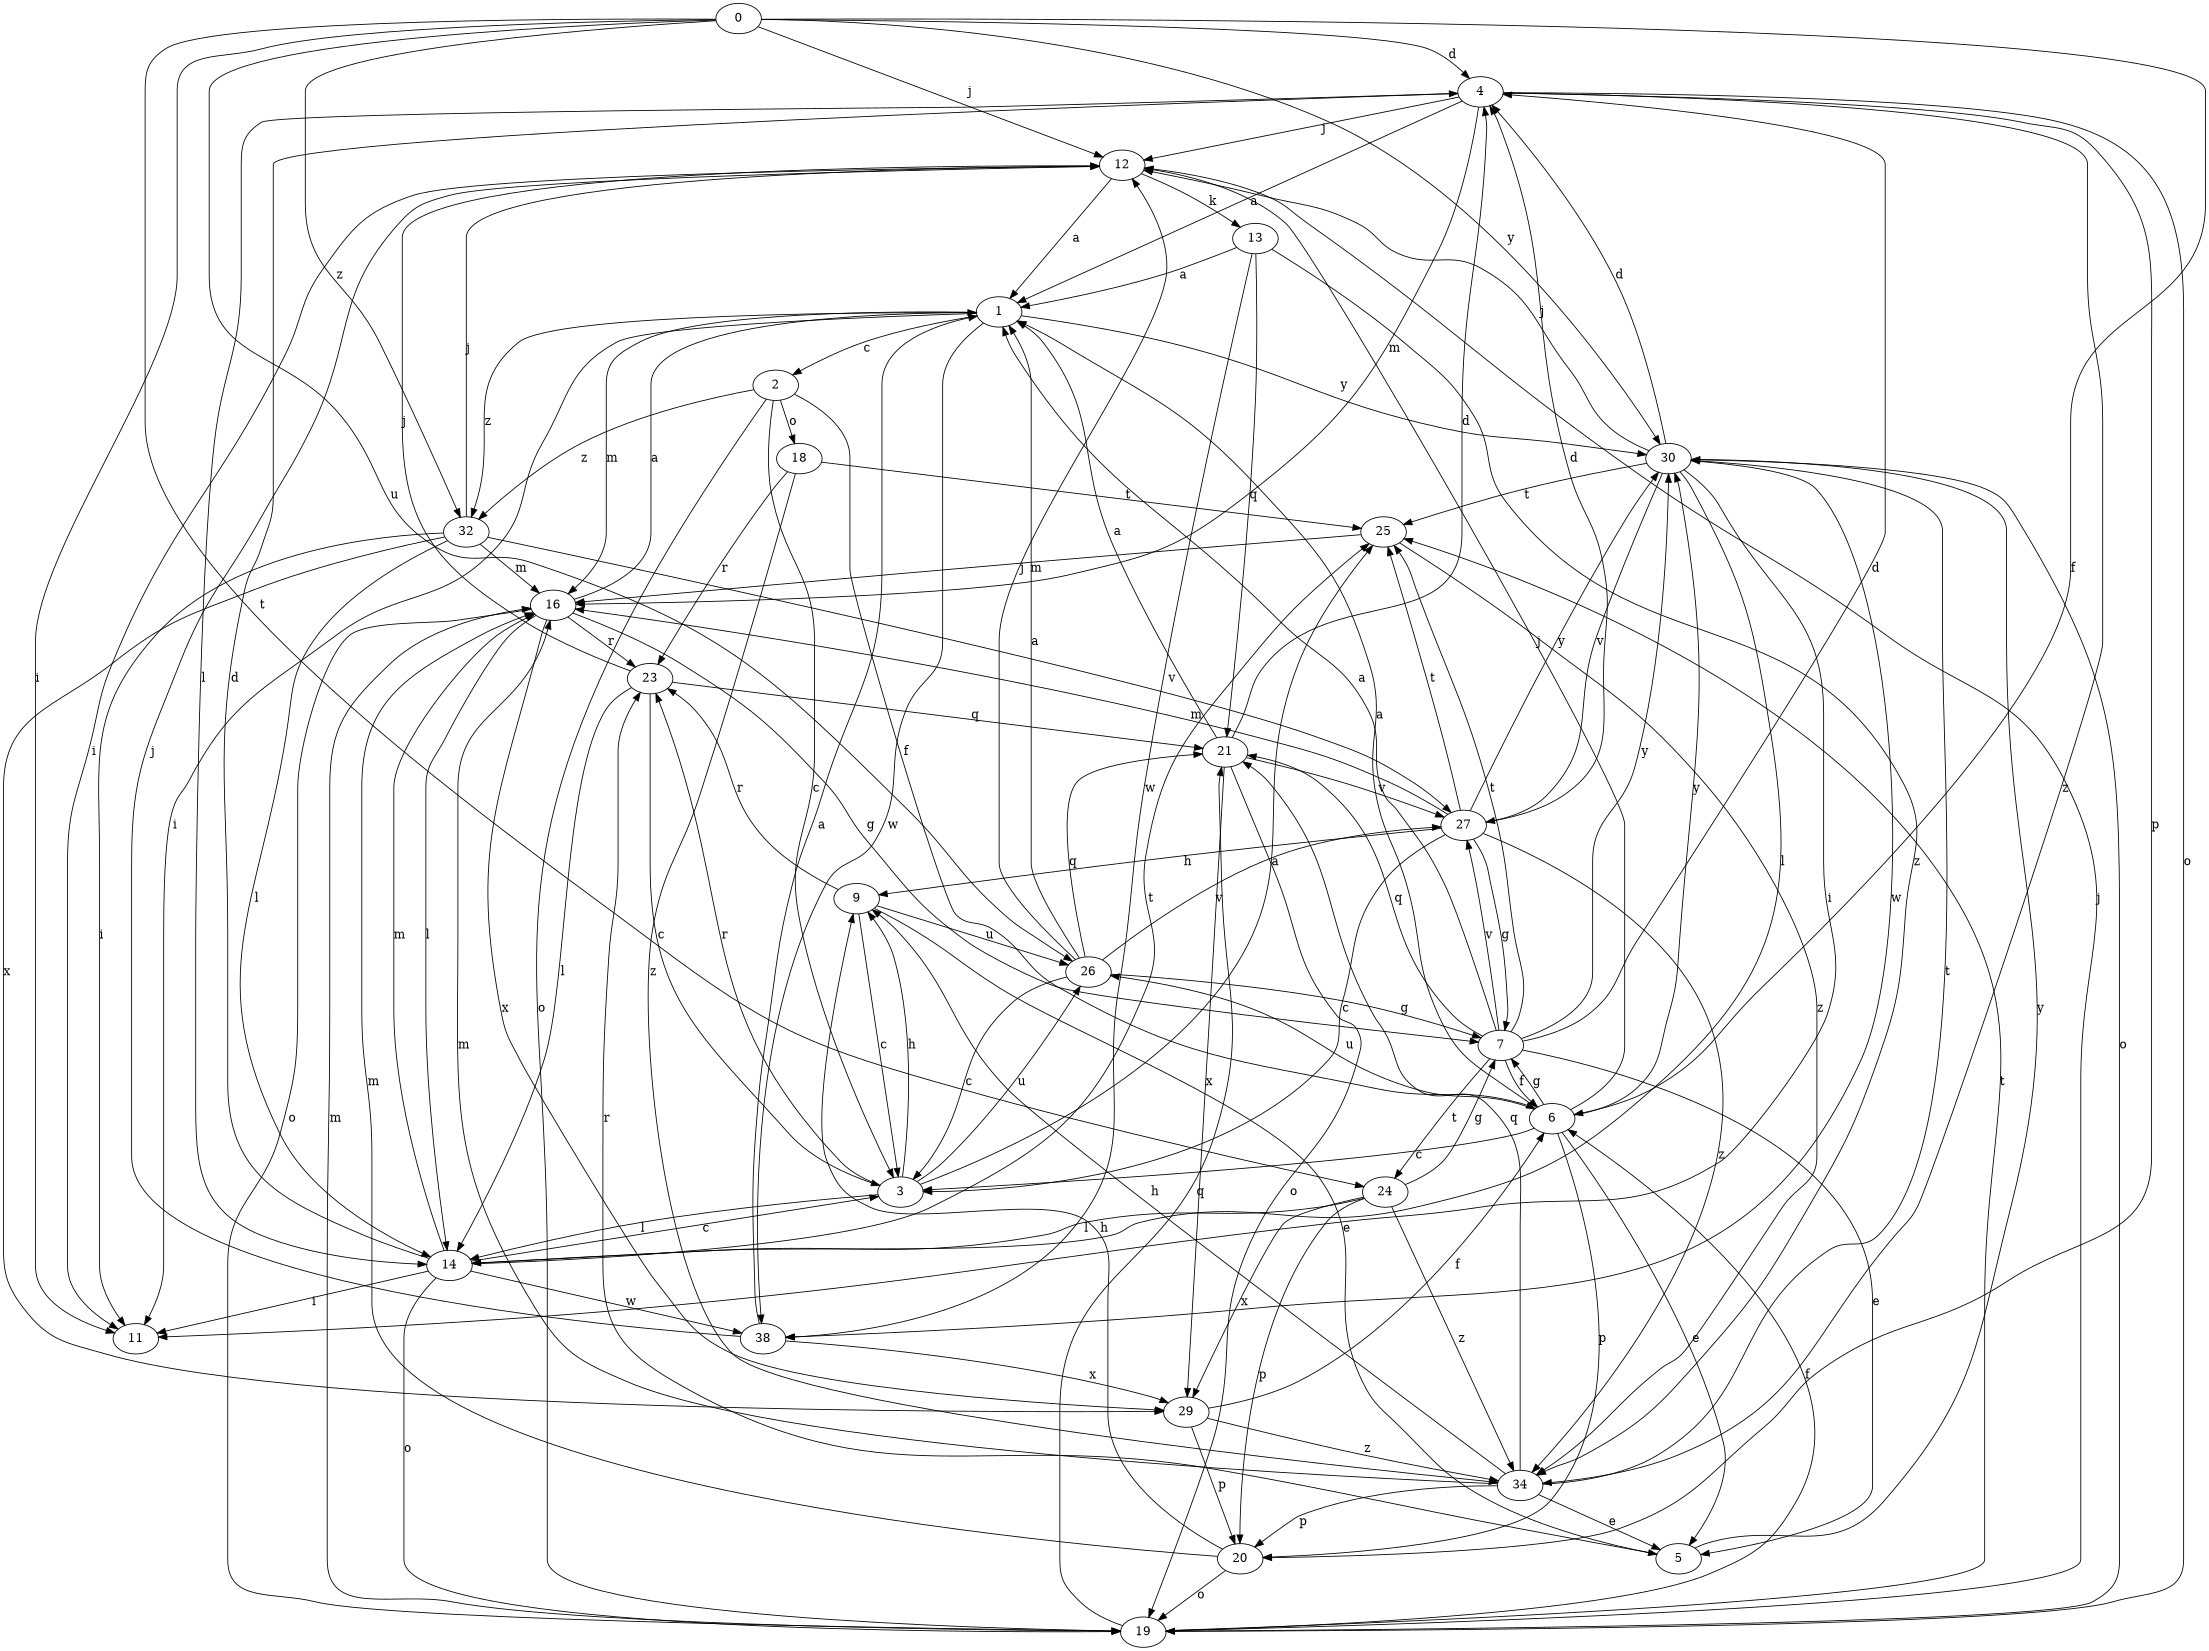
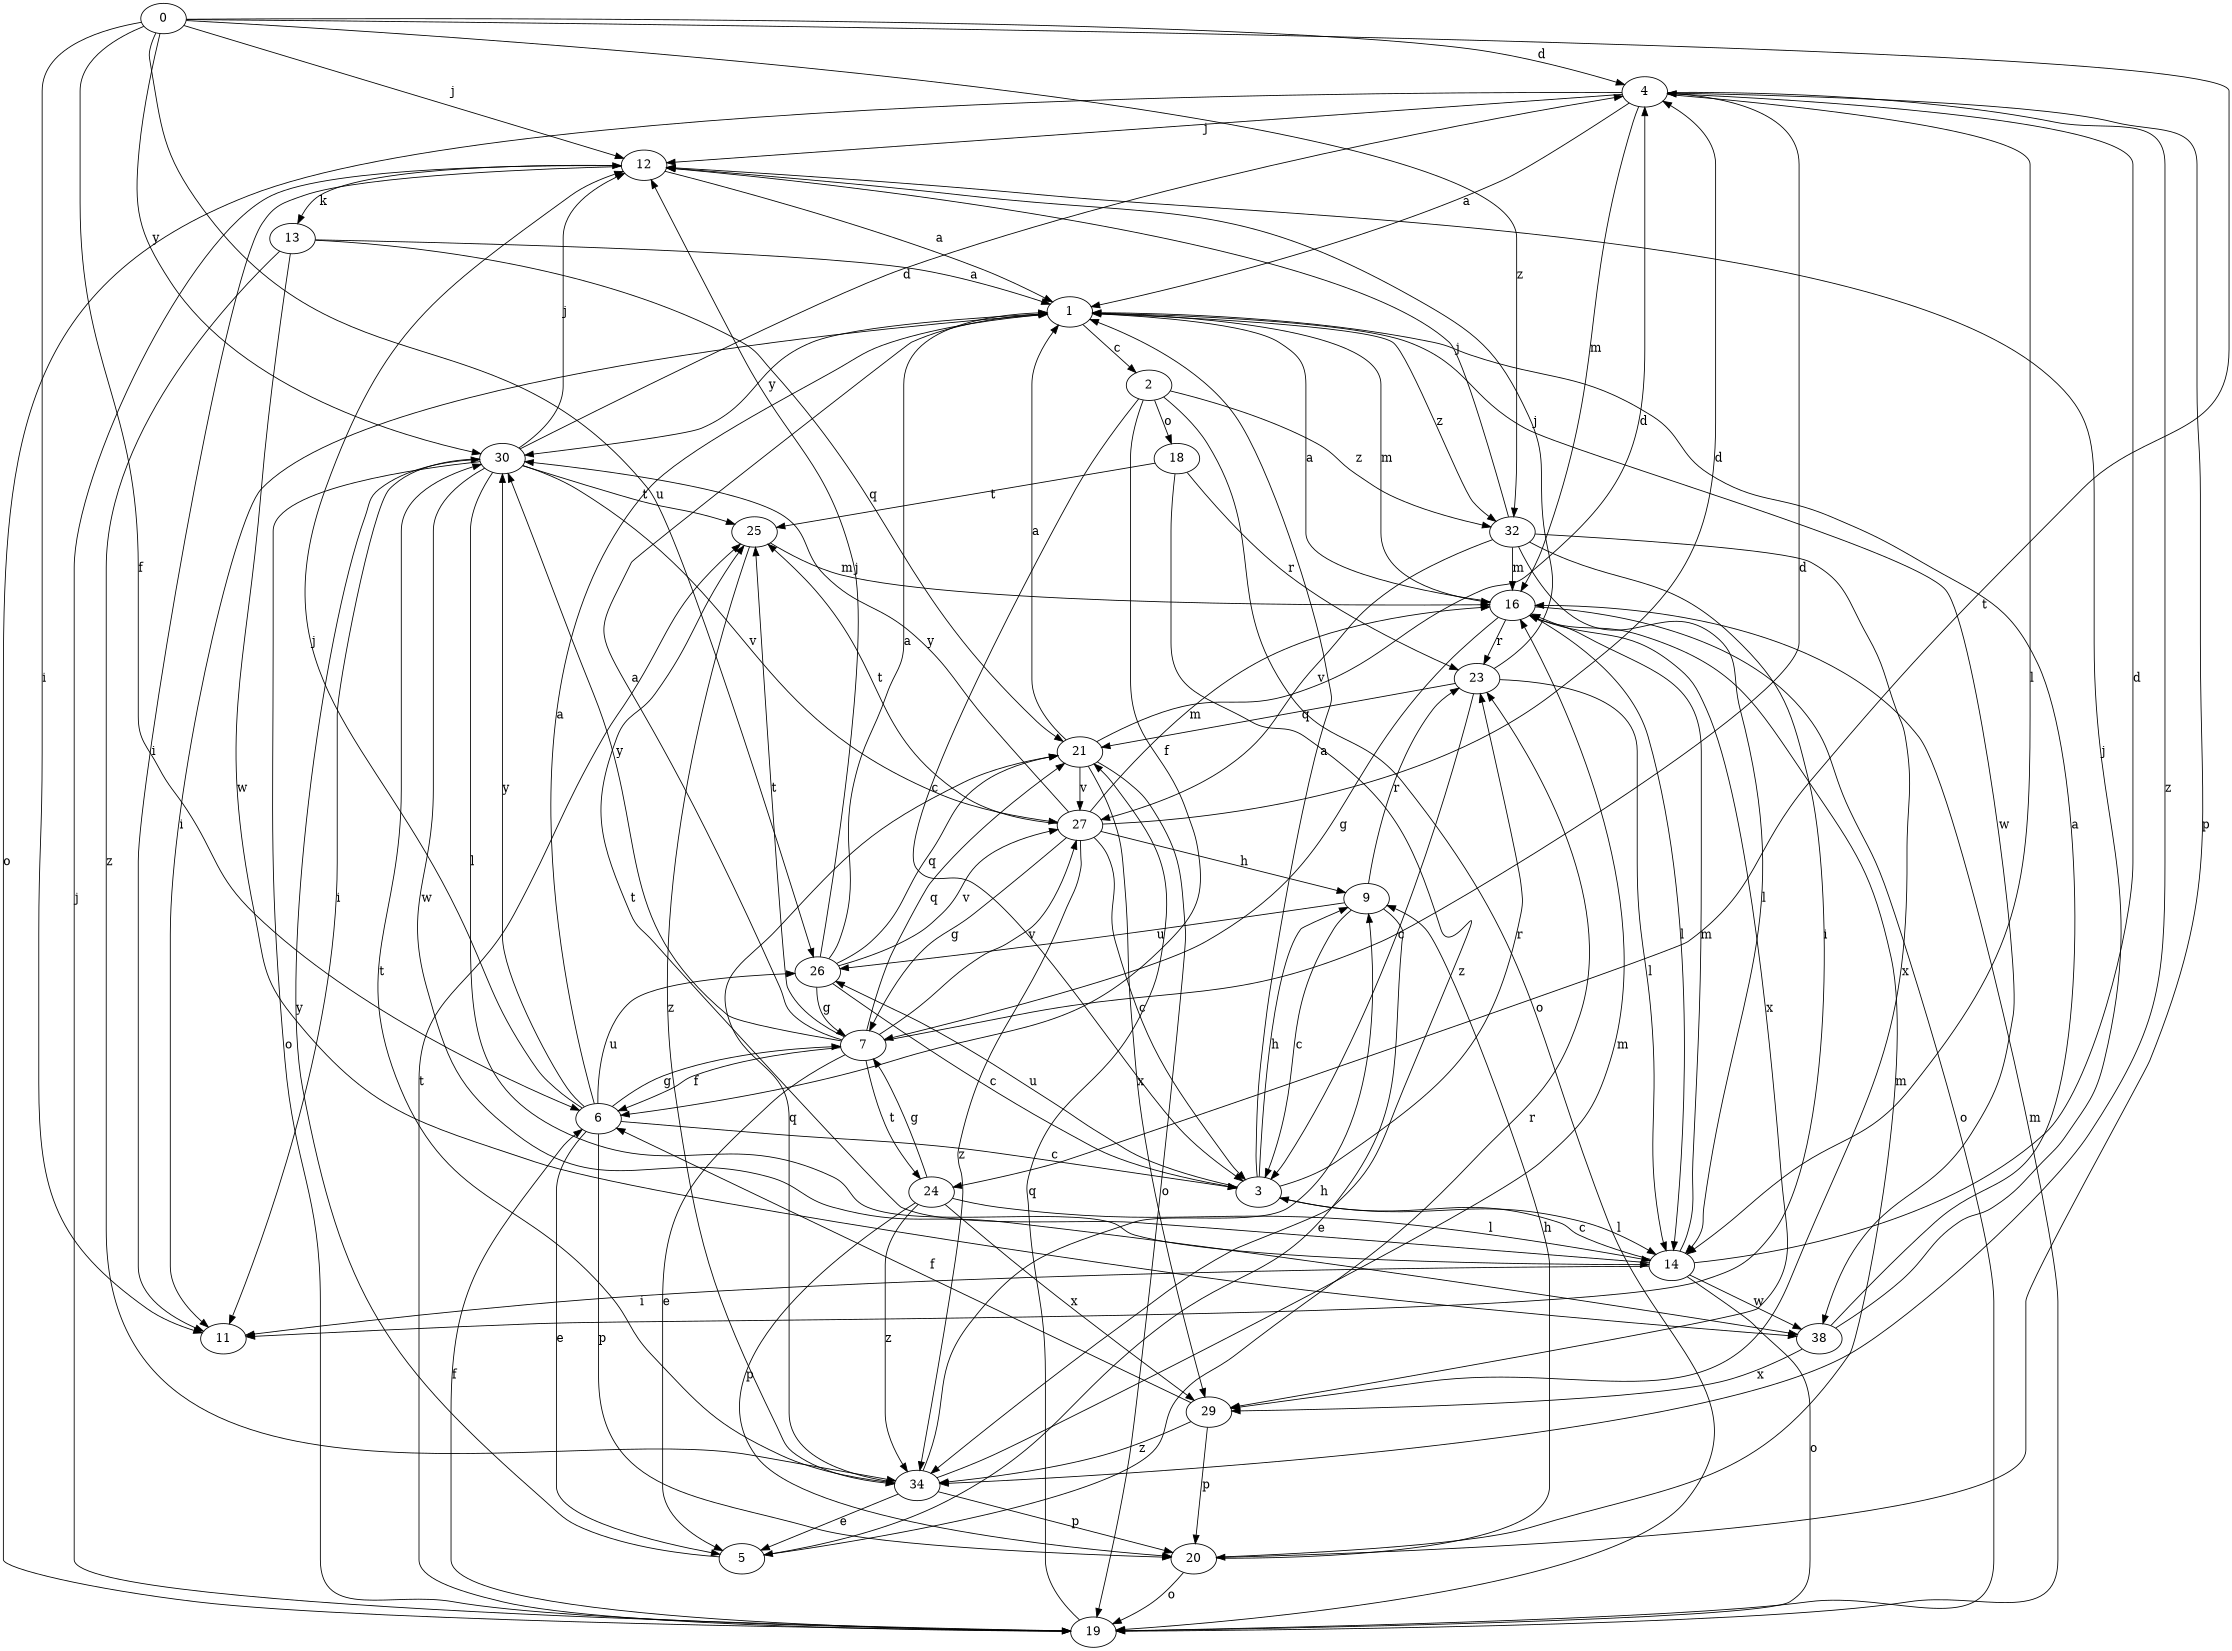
(1249, 942) -> (1316, 753)
